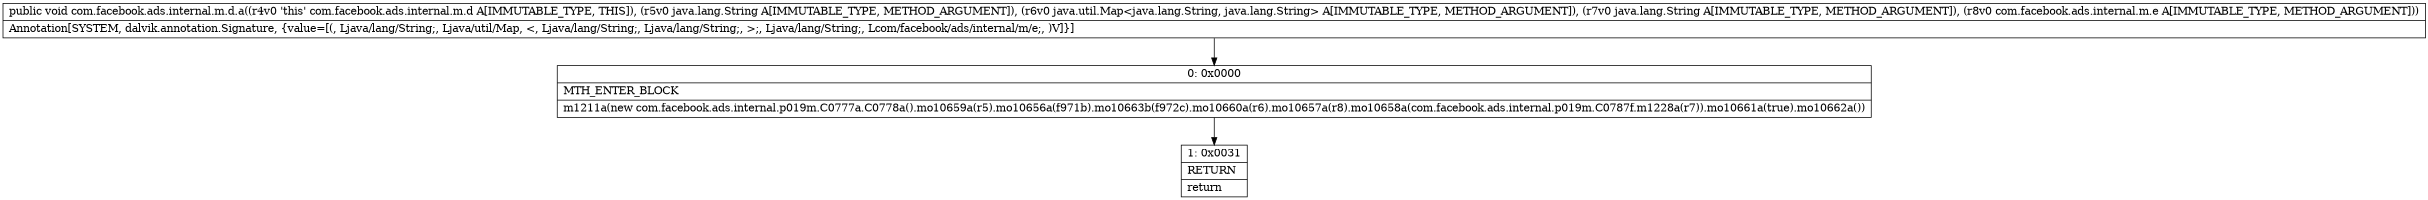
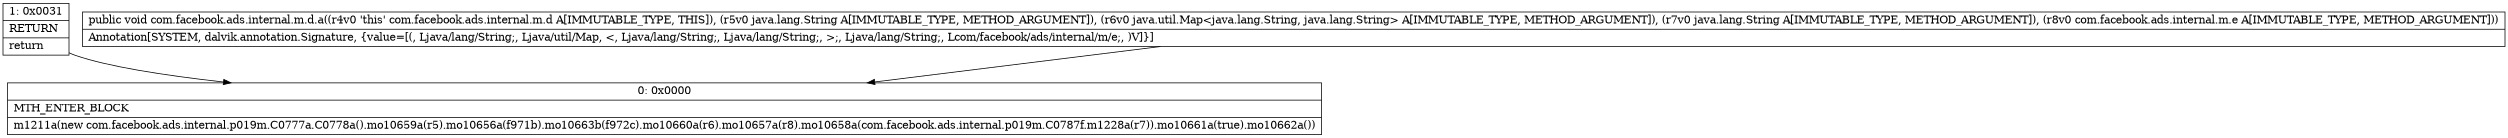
(1214, 128) -> (145, 71)
